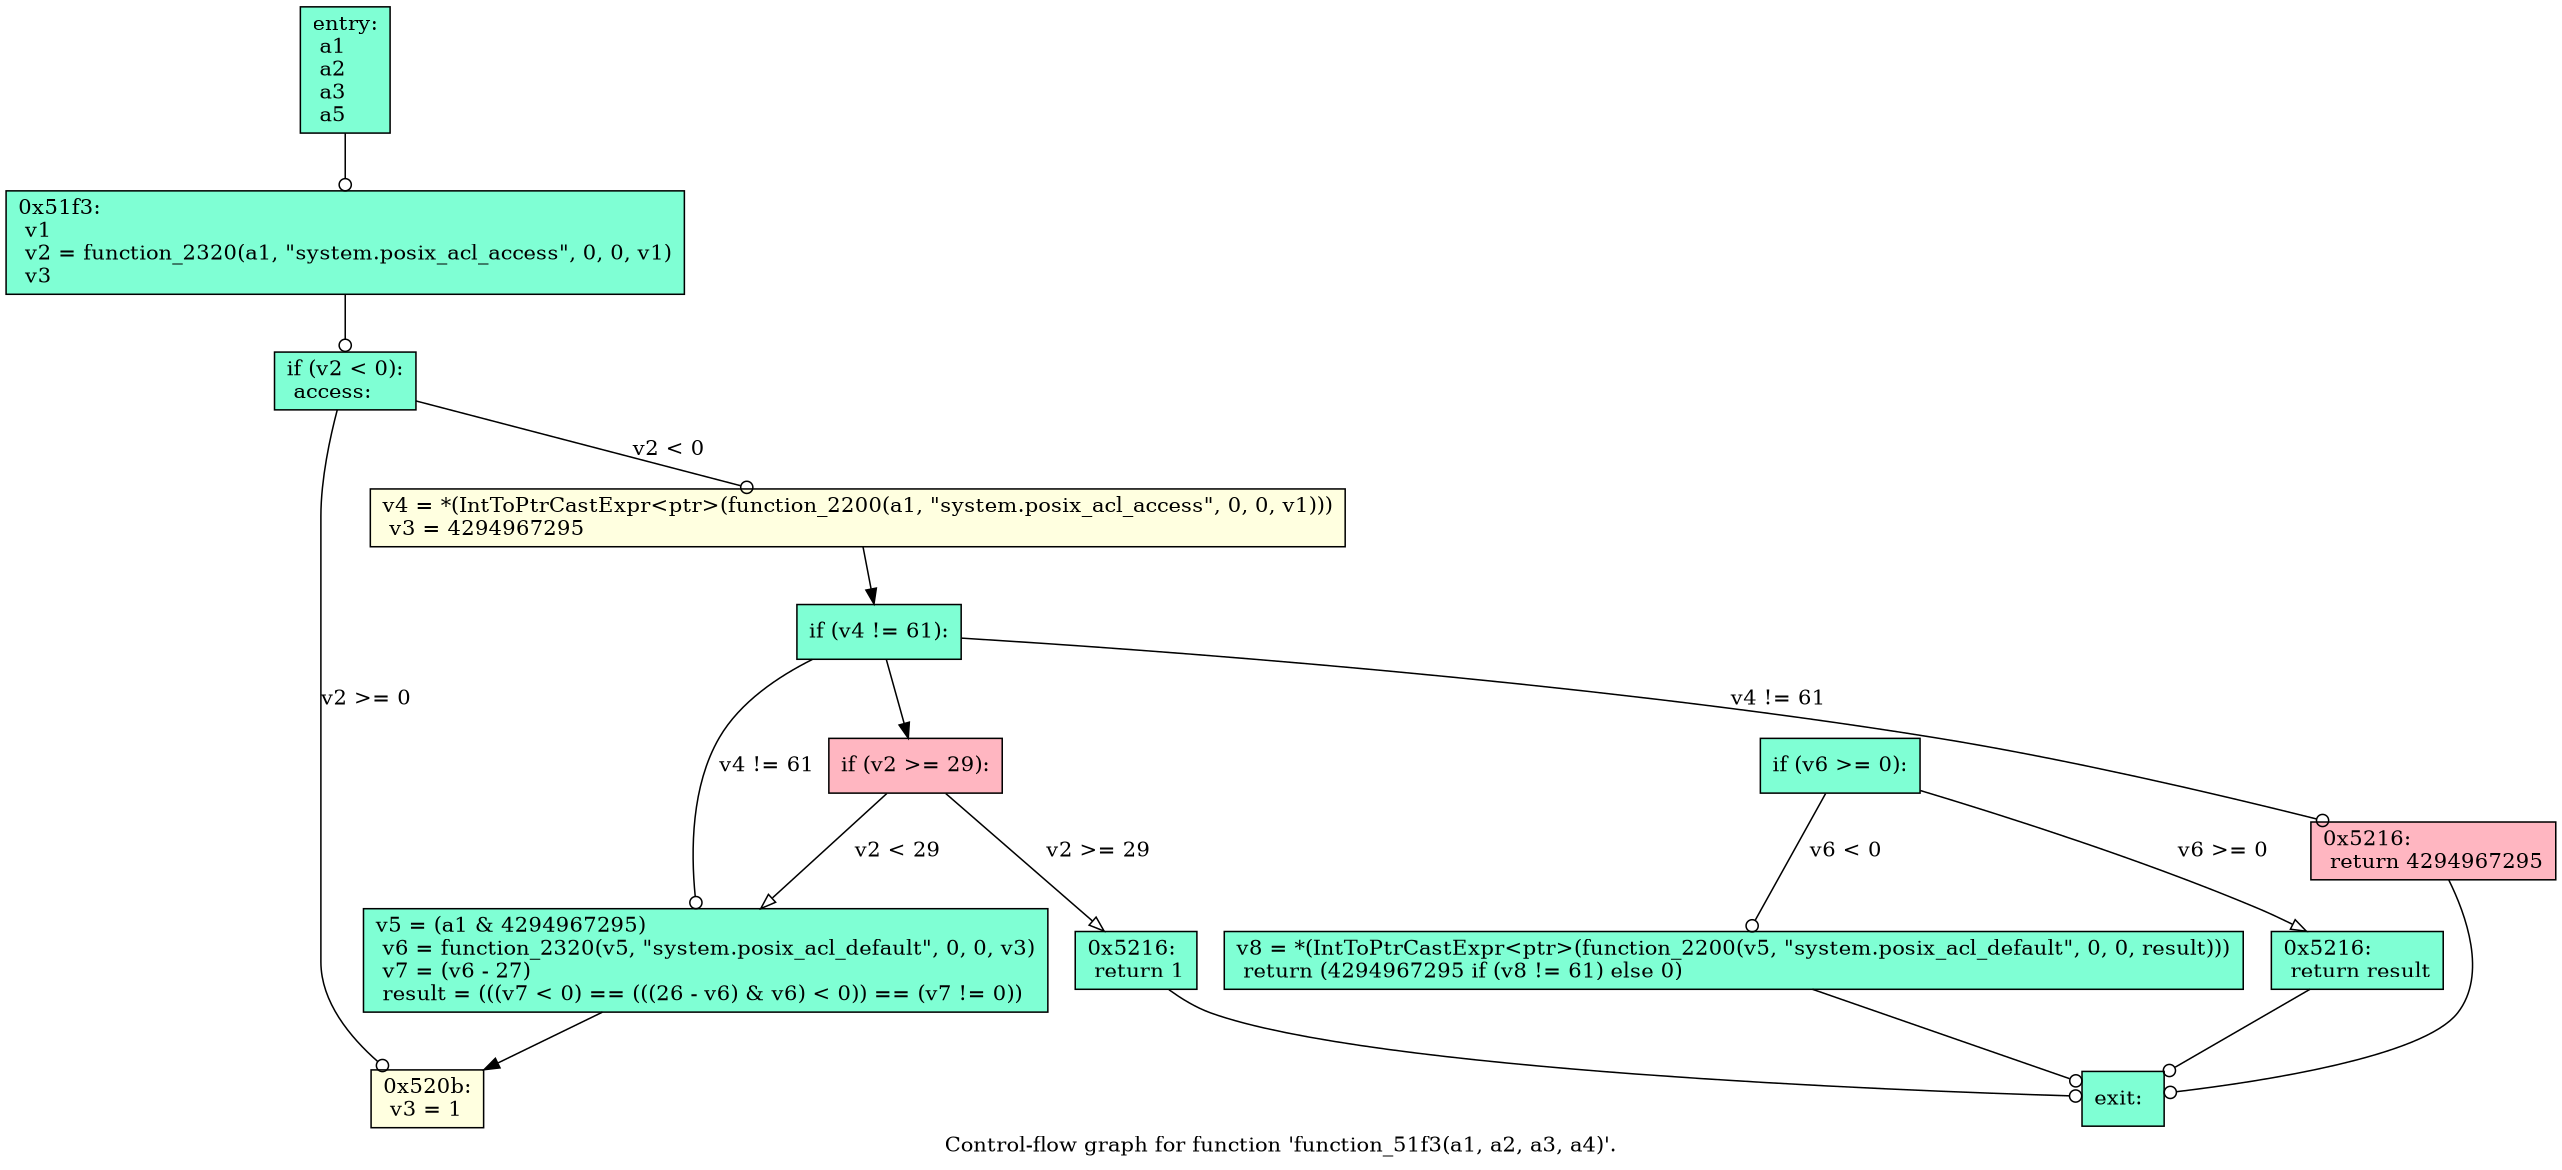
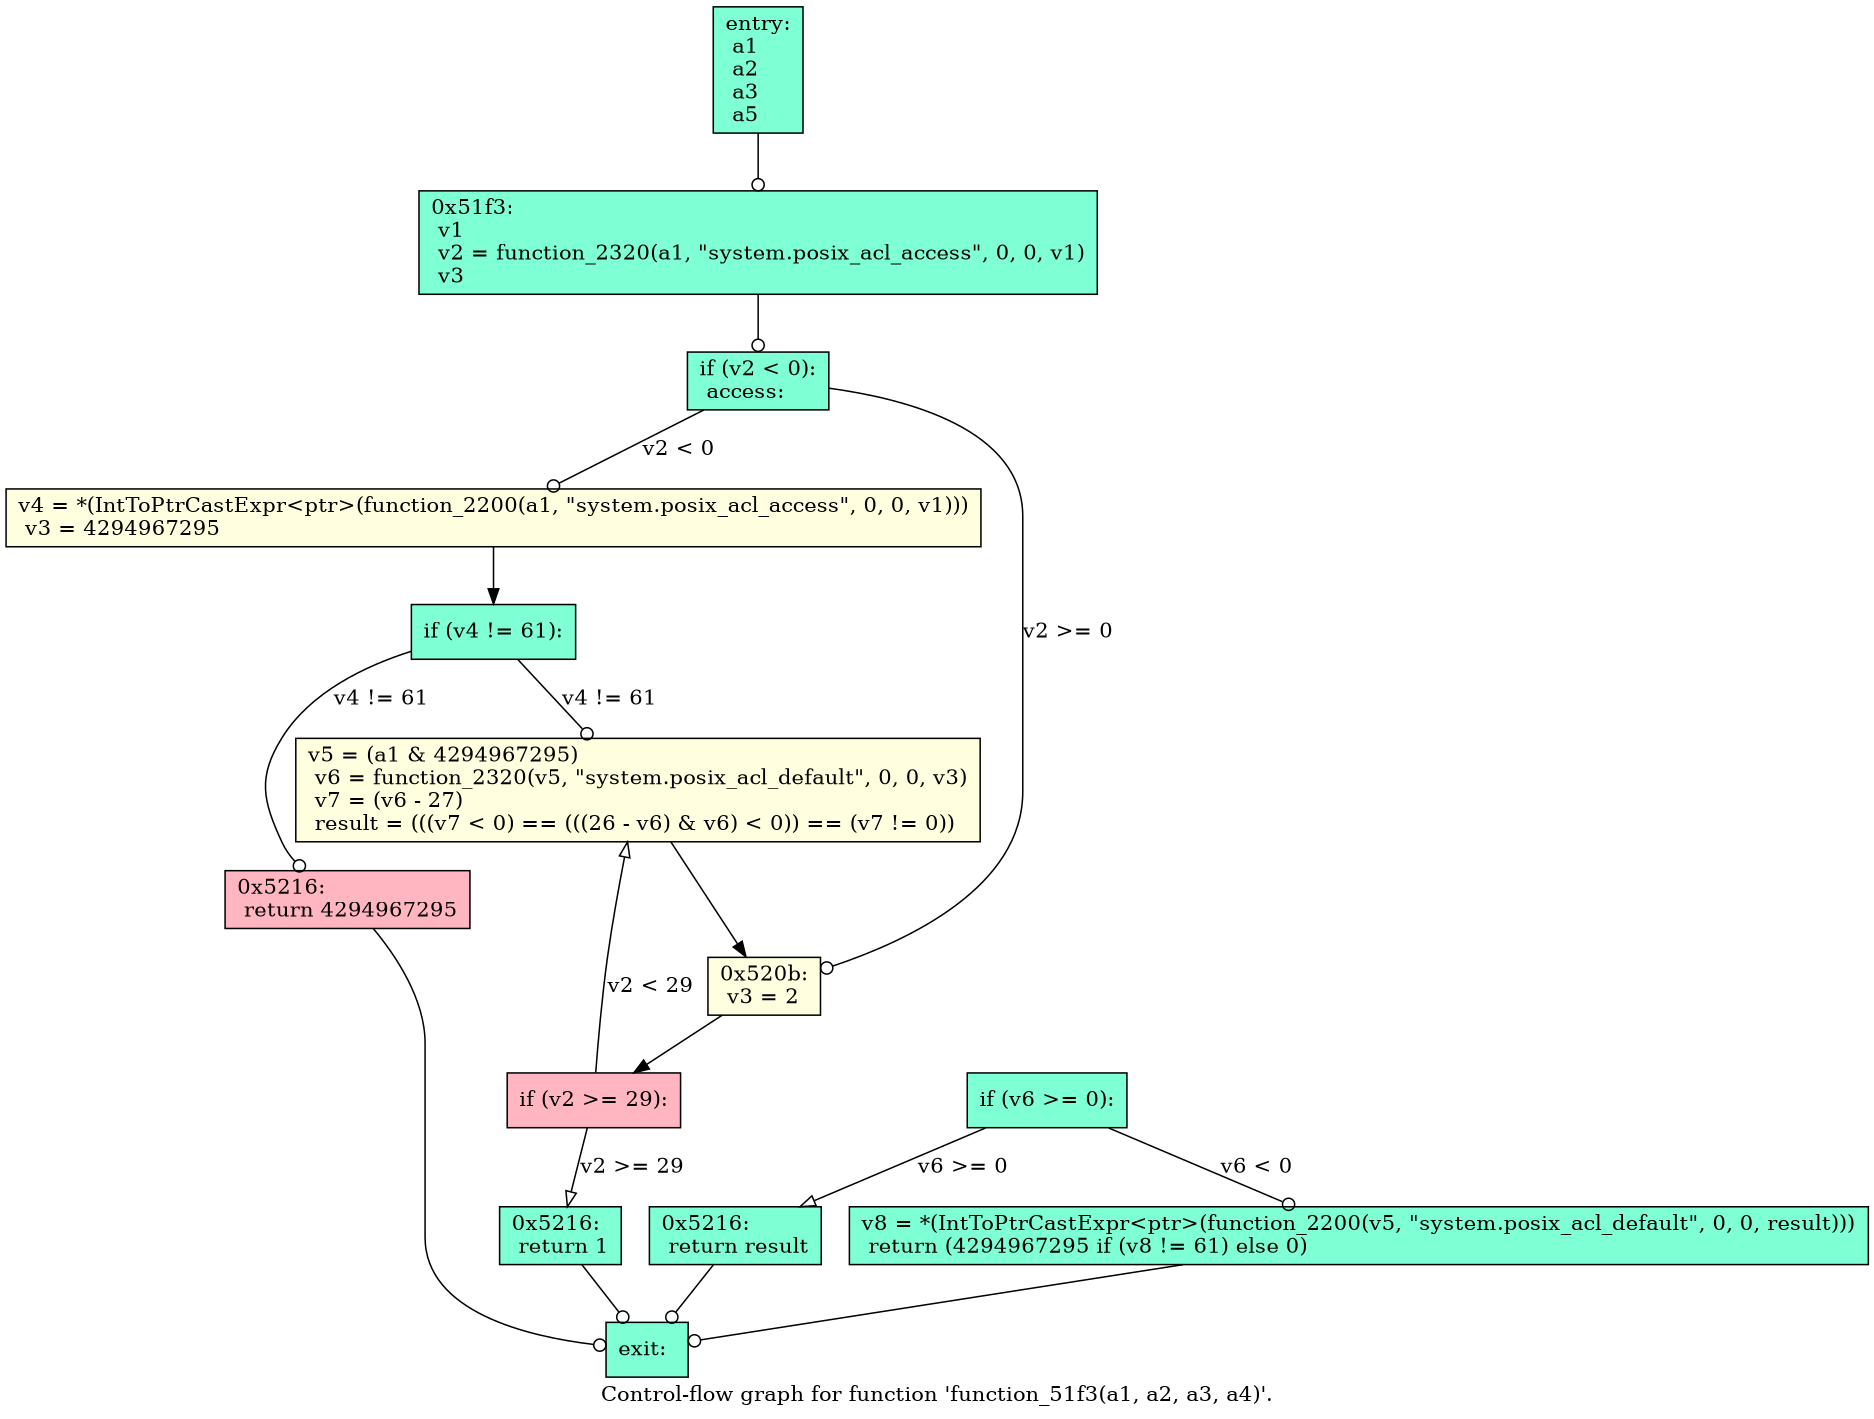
(895, 692) -> (684, 1040)
(706, 960) -> (638, 790)
(423, 1109) -> (760, 997)
